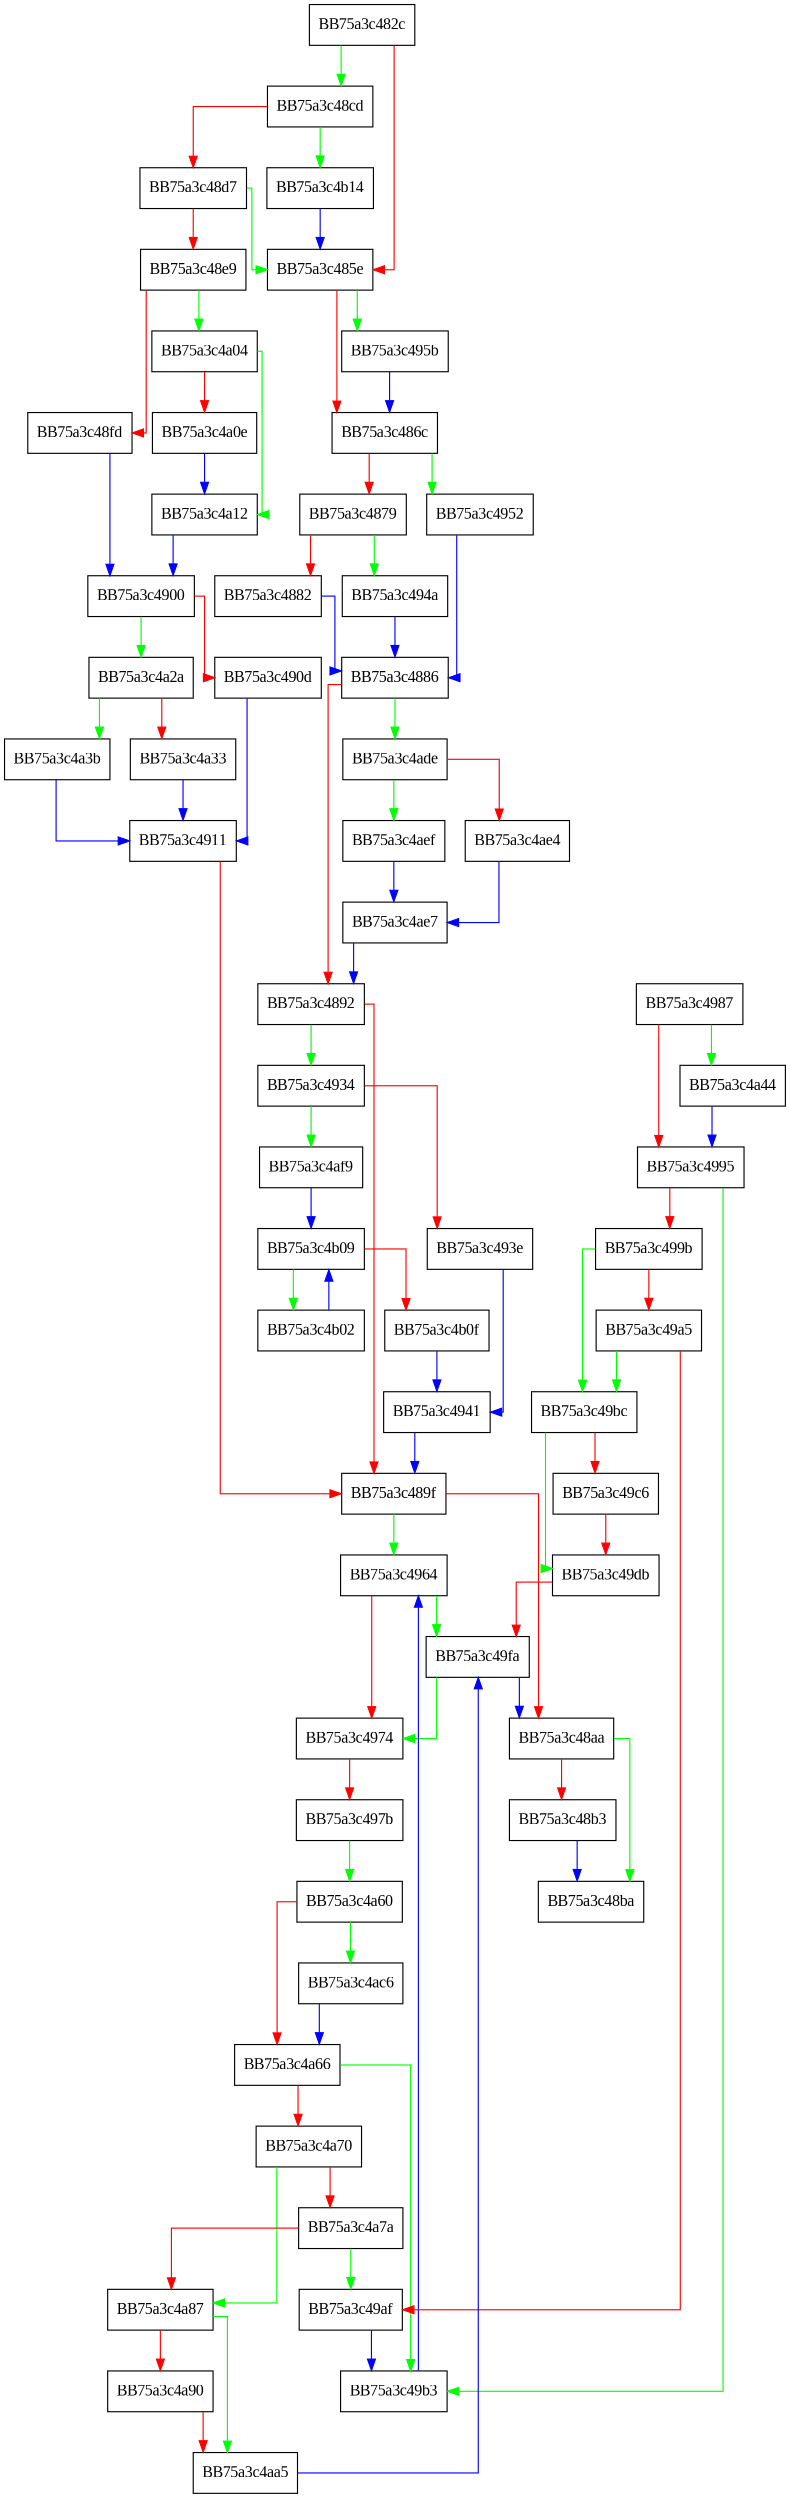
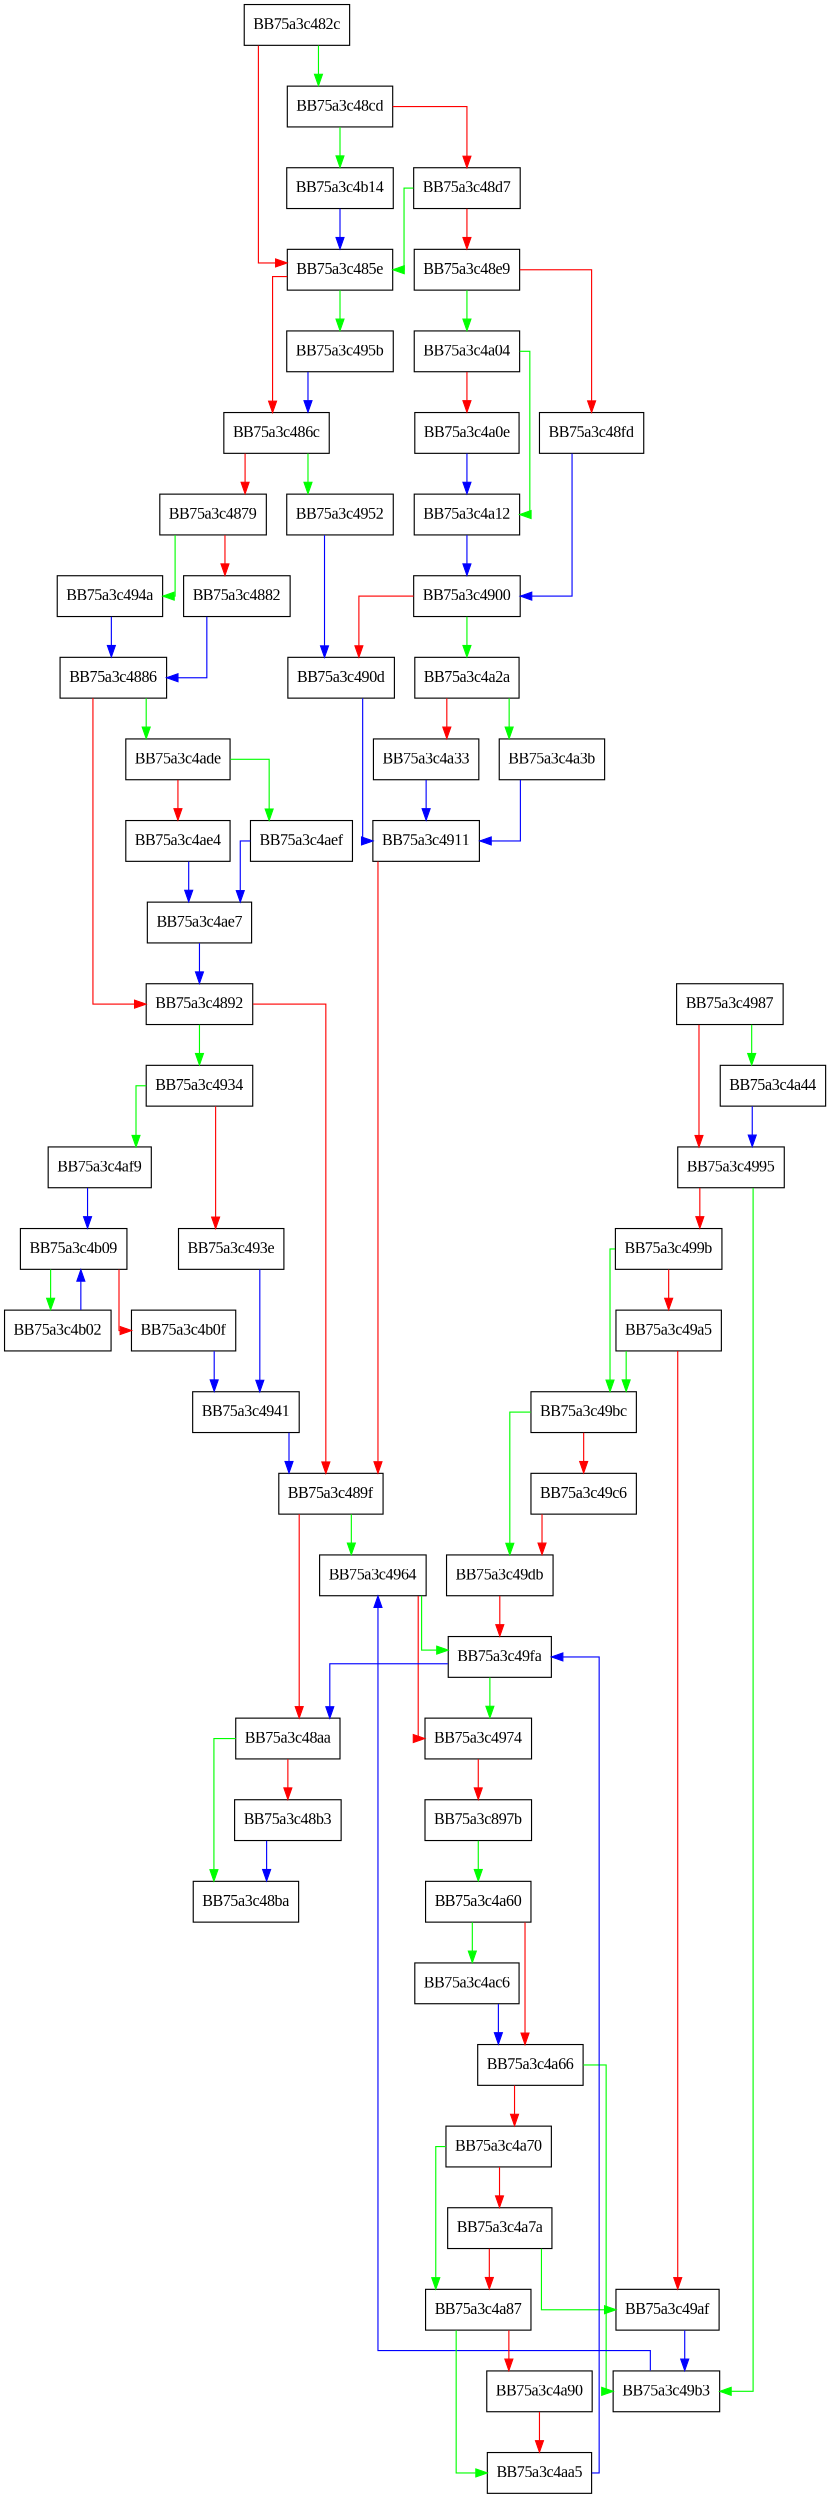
(457, 607) -> (325, 591)
(350, 1820) -> (478, 1820)
